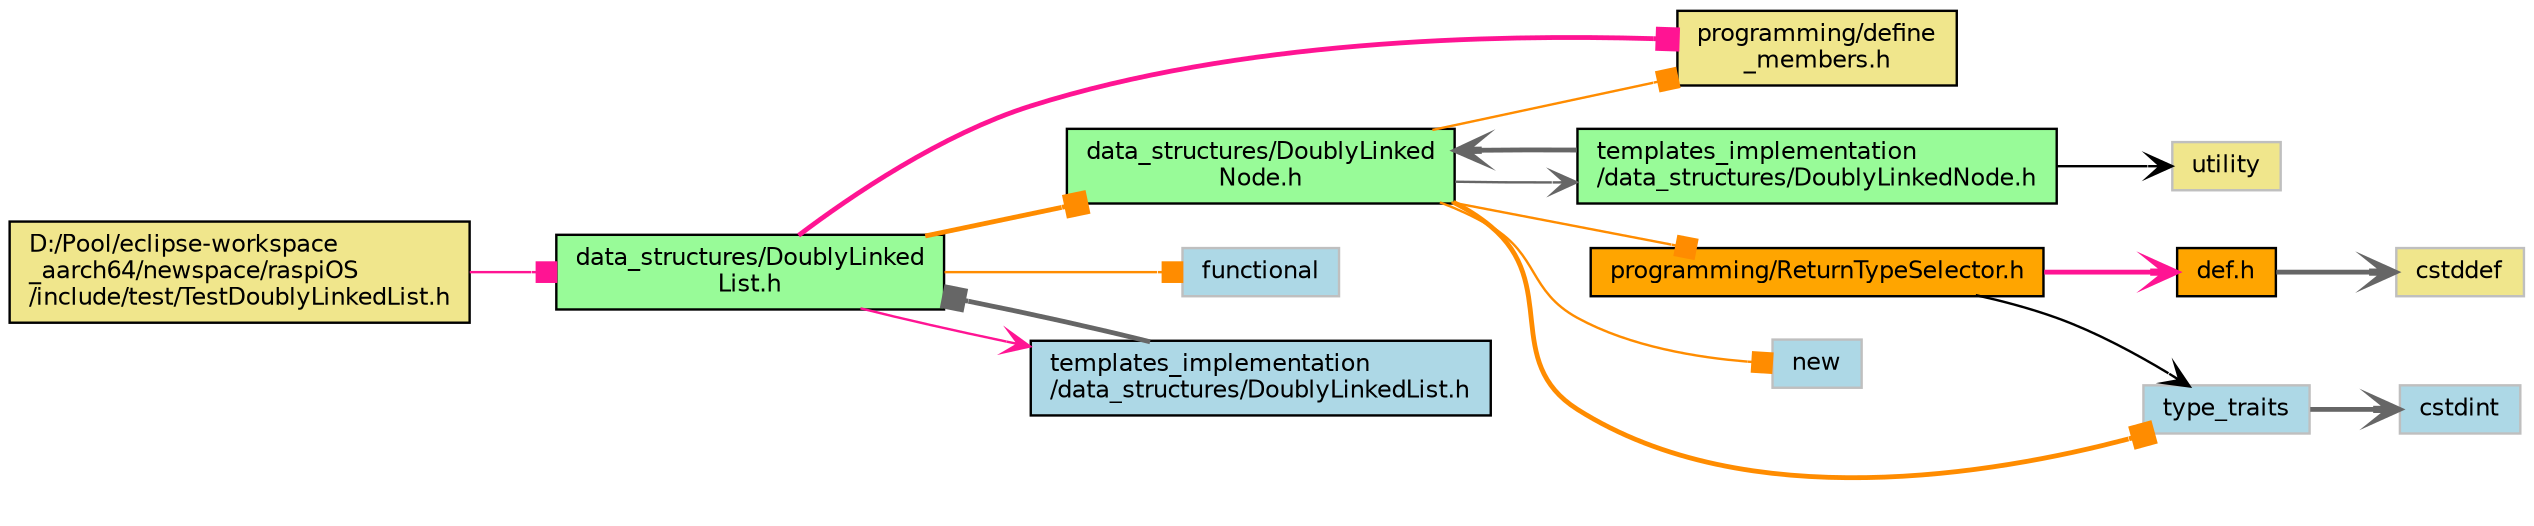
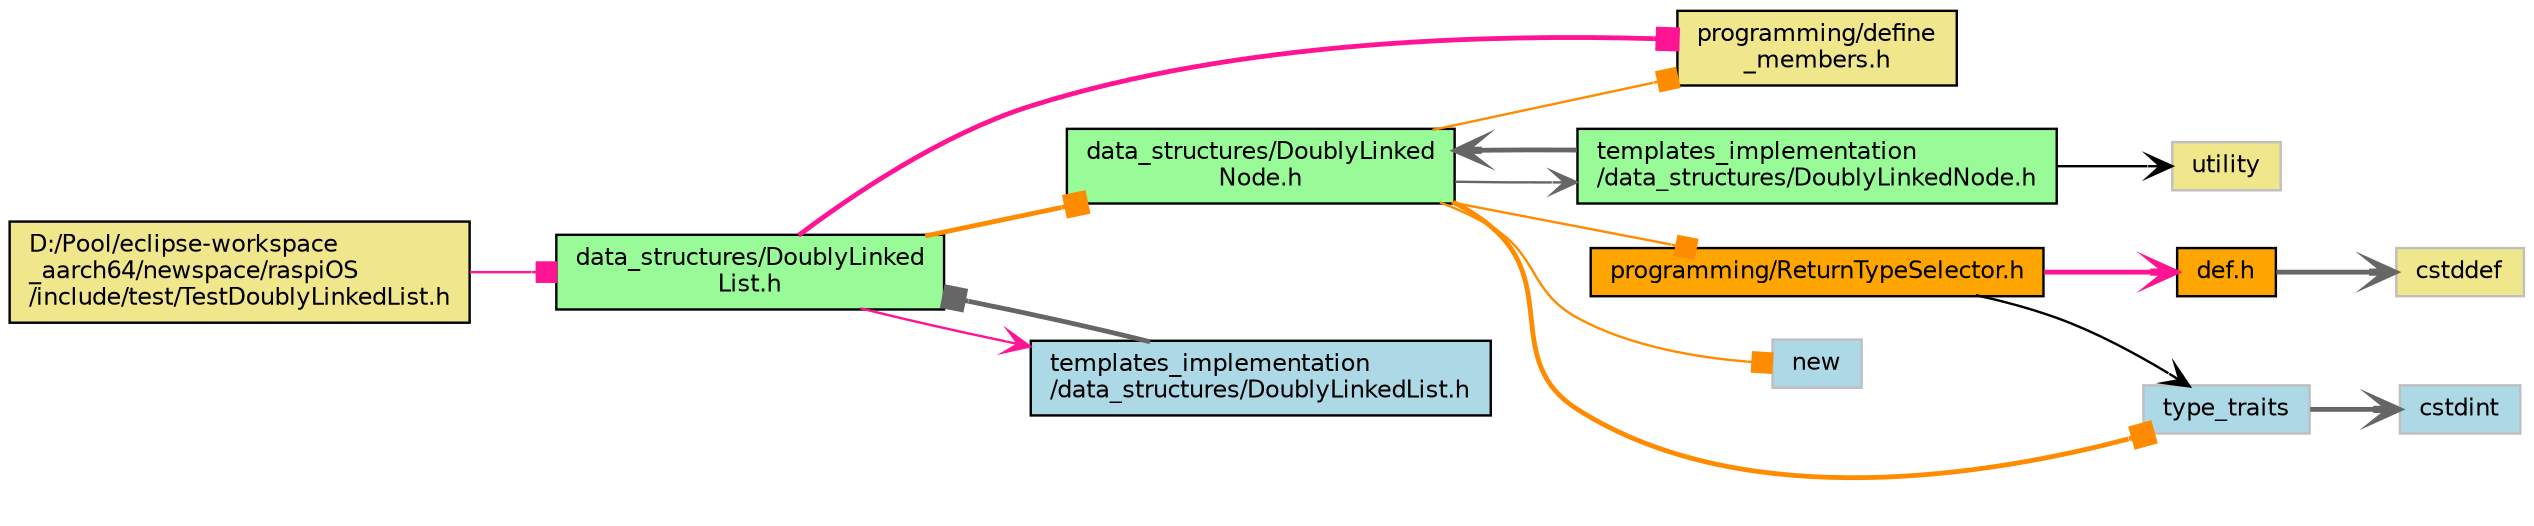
(1261, 272) -> none
